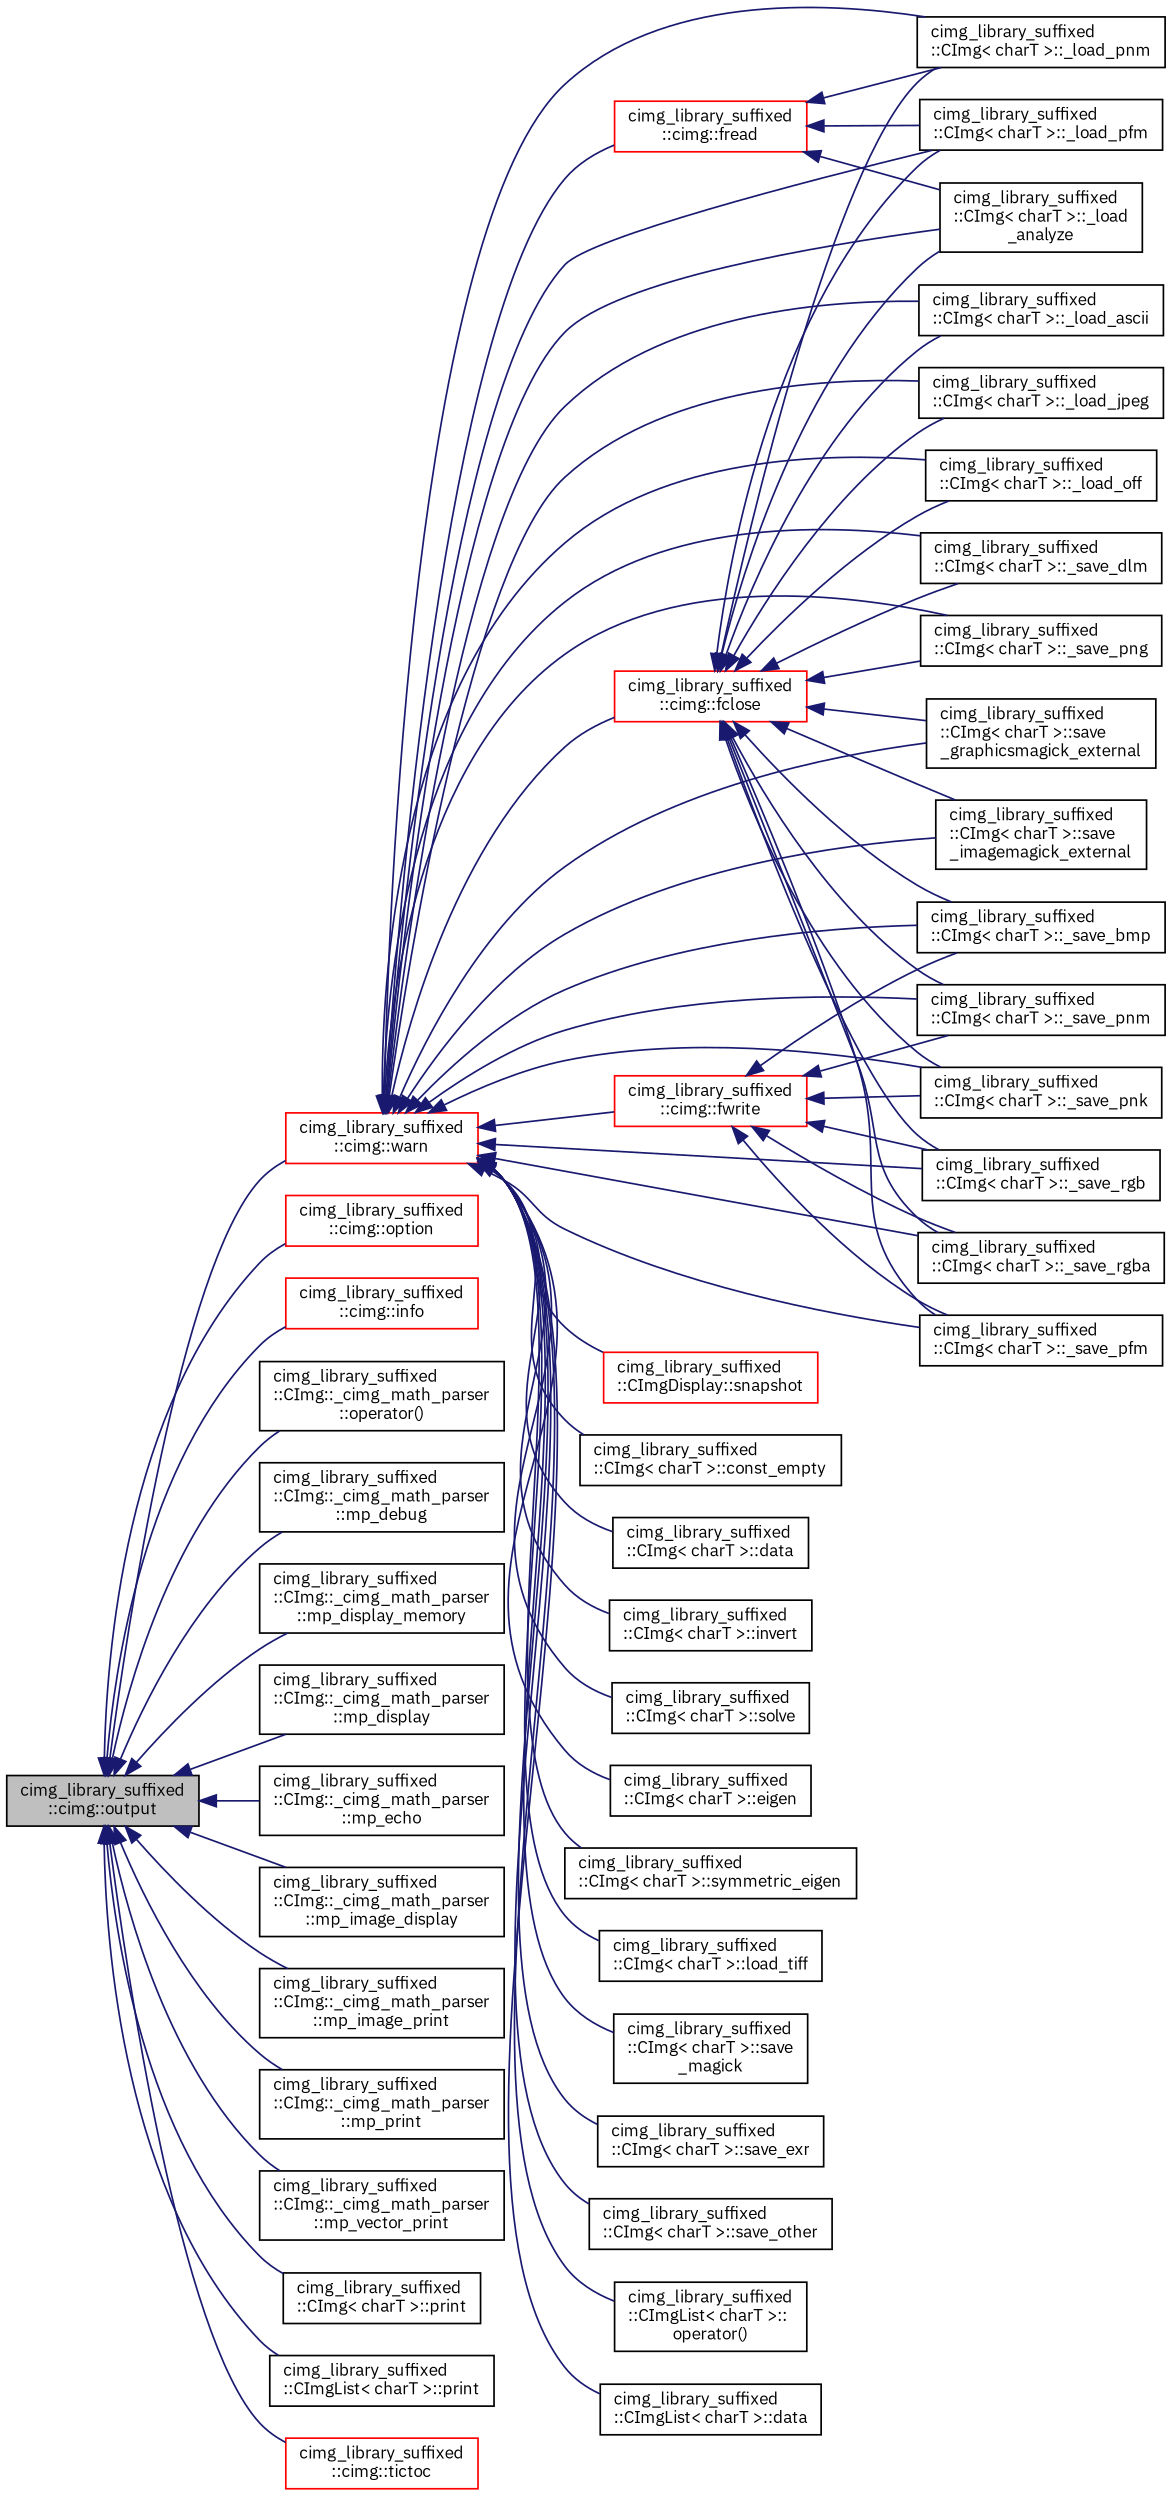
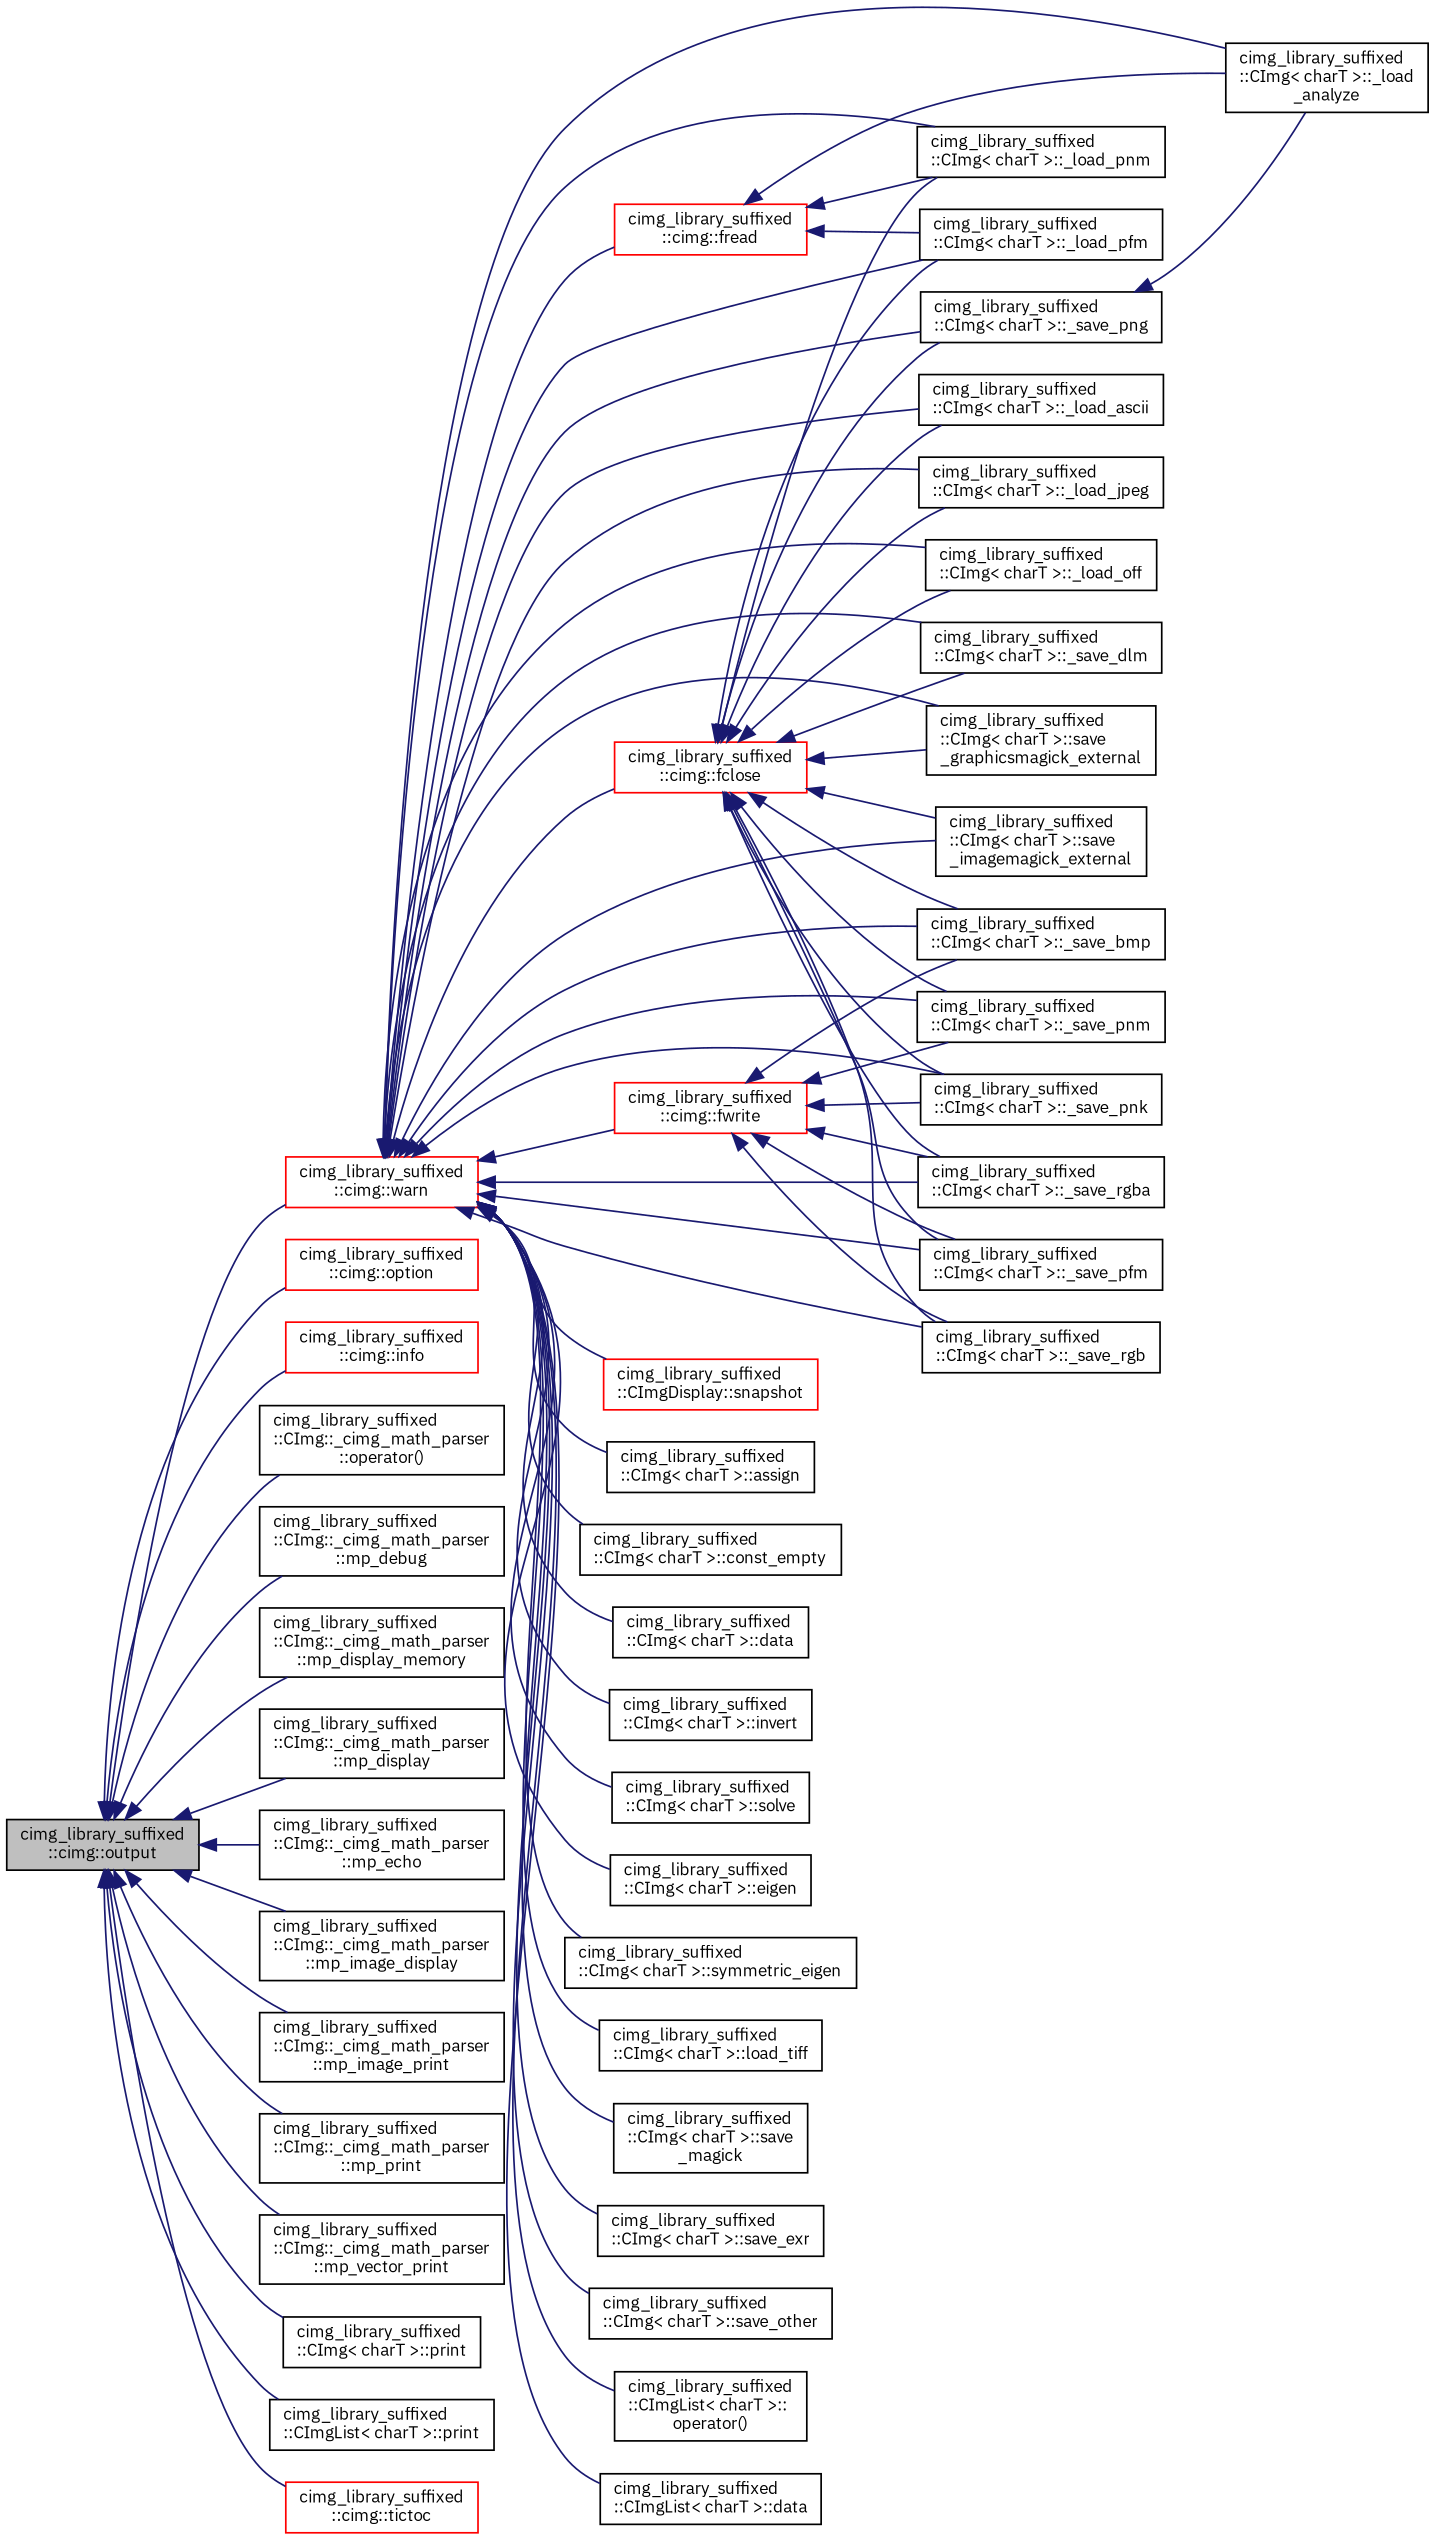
(801, 435) -> (1237, 207)
none -> (711, 1467)
